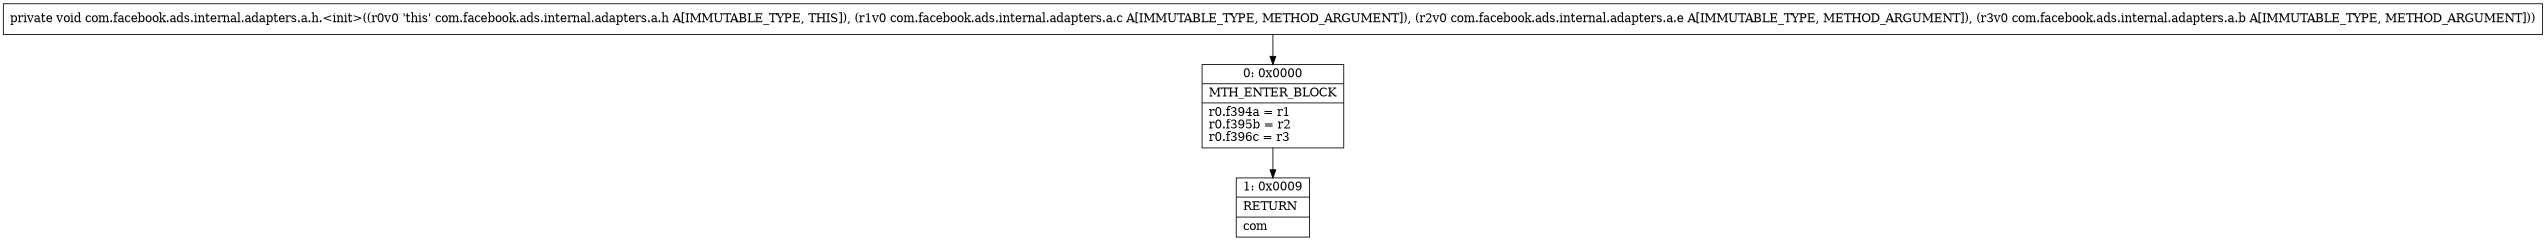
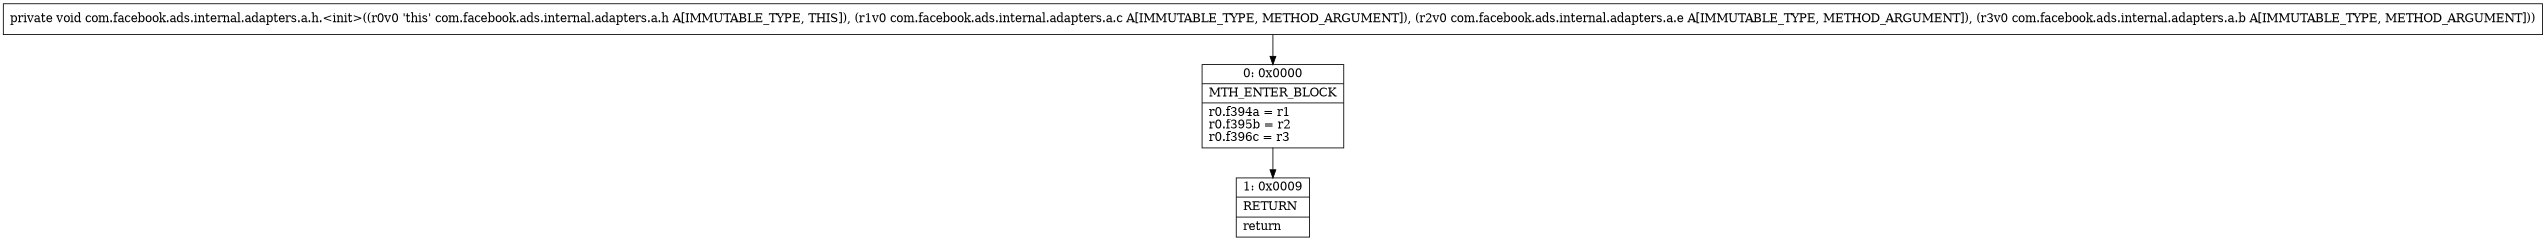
(1255, 227) -> (1262, 227)
